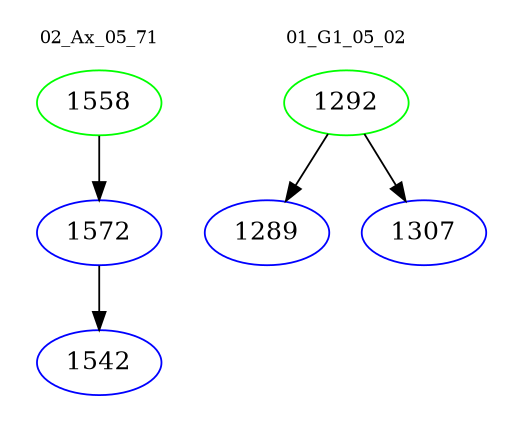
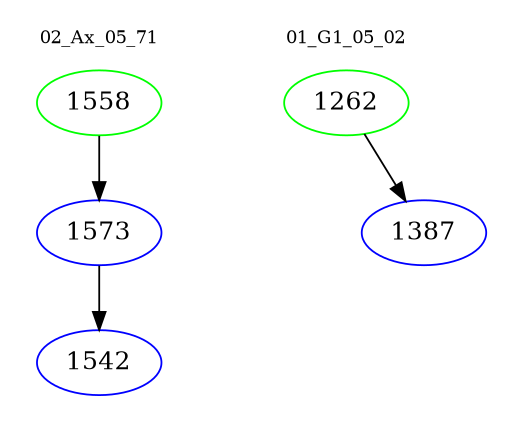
(346, 103) -> (346, 103)
(99, 233) -> (99, 233)
(267, 233) -> none
(424, 233) -> (424, 233)
